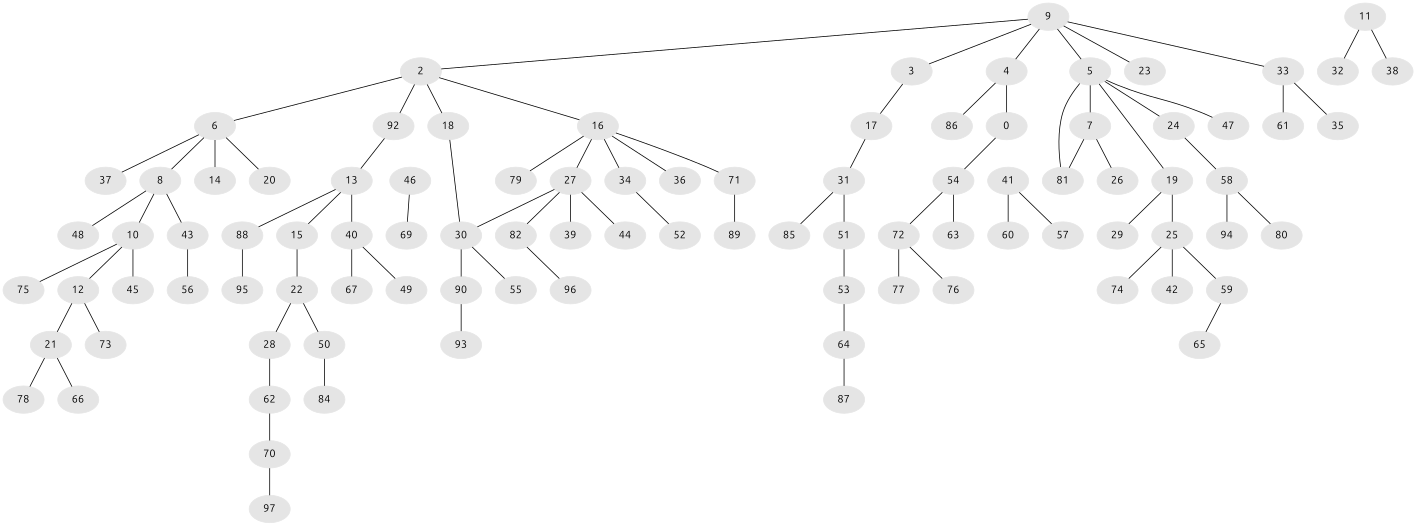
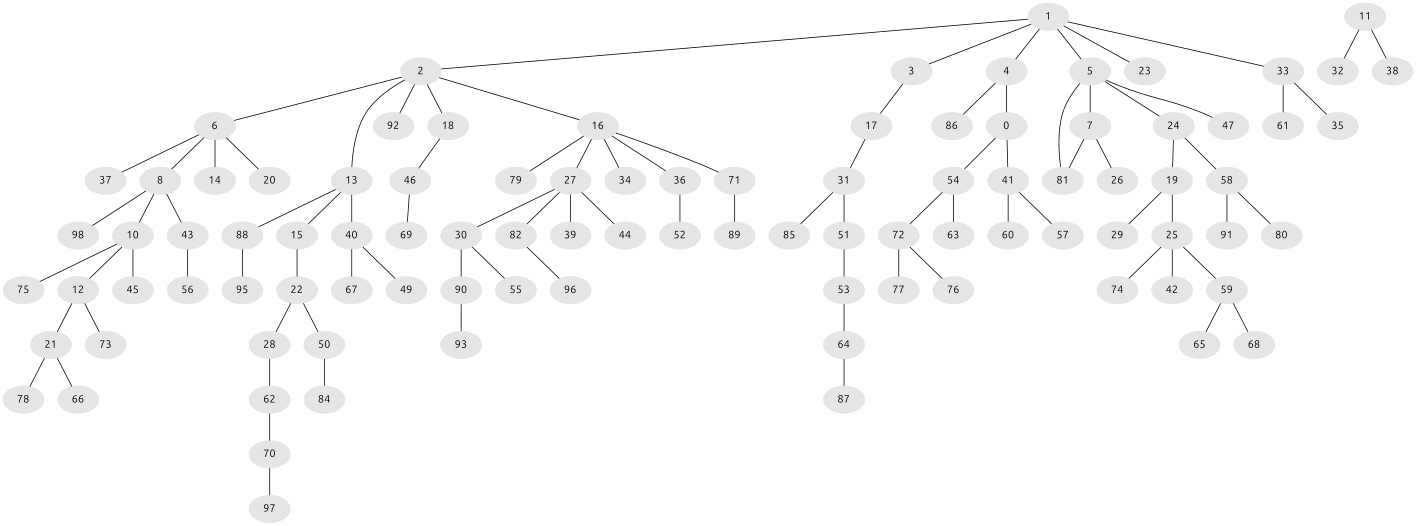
(1048, 17) -> (1048, 17)
(1131, 126) -> (1173, 154)
(373, 153) -> (365, 115)
none -> (1007, 154)
(455, 181) -> (429, 153)
(653, 208) -> (680, 208)
(78, 236) -> (78, 236)
(1227, 236) -> (1227, 236)
none -> (1254, 345)
